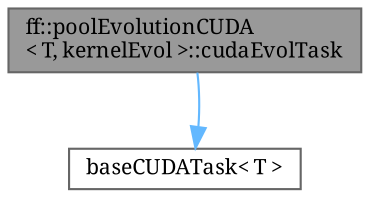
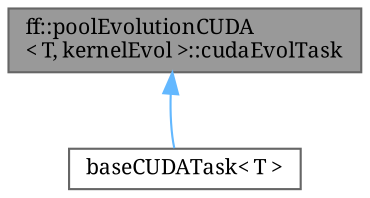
(199, 100) -> (171, 121)
